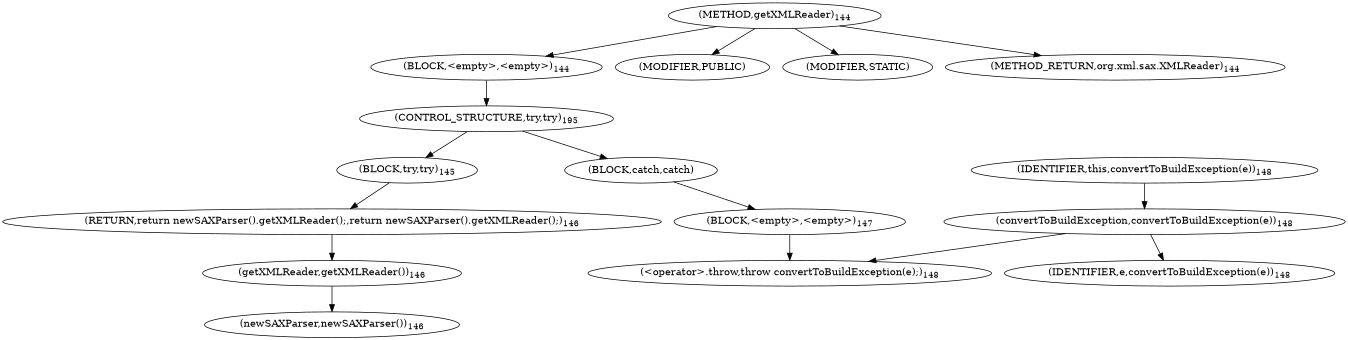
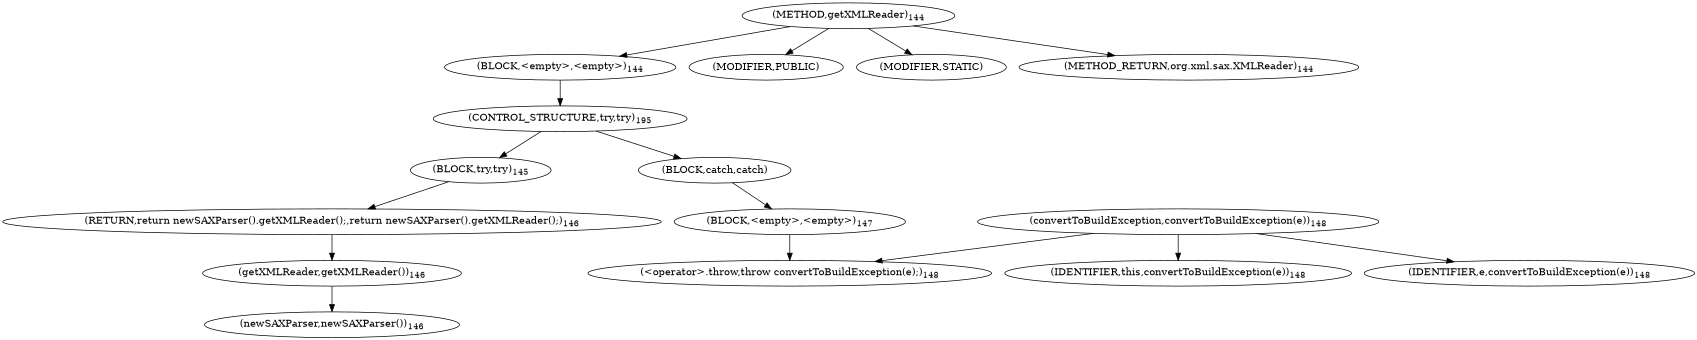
(1145, 192) -> (1178, 244)
